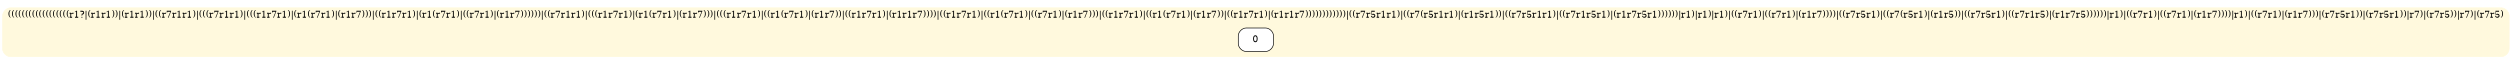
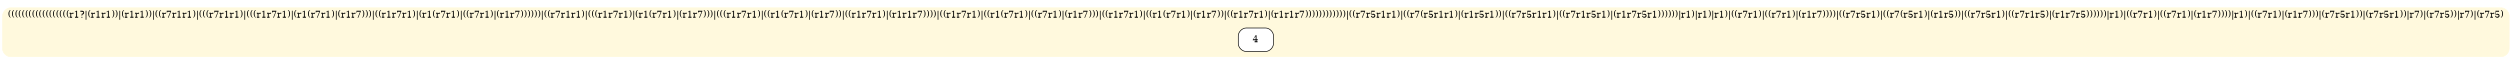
(1256, 40) -> (1256, 40)
